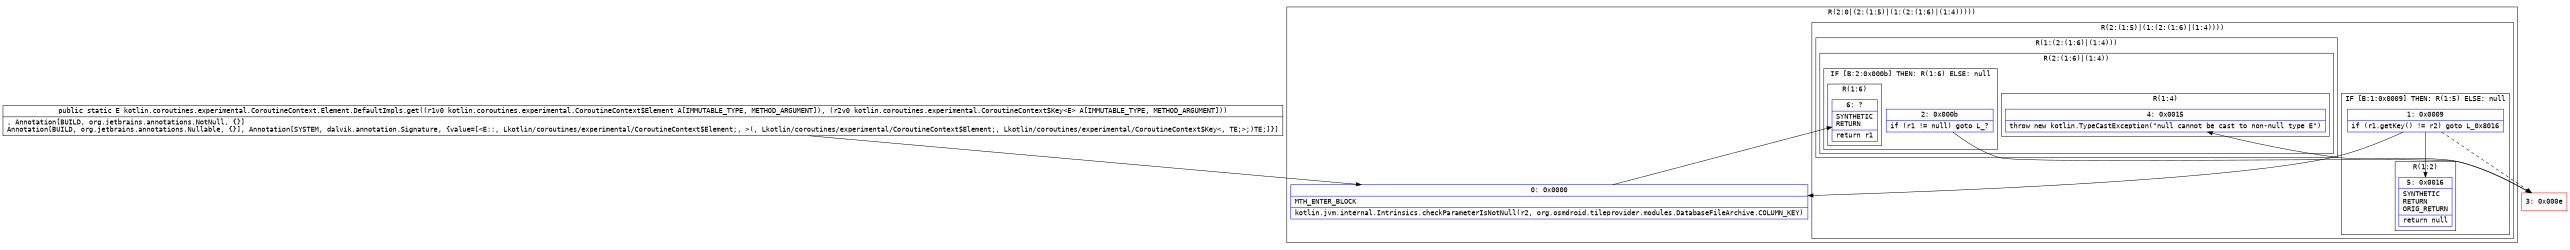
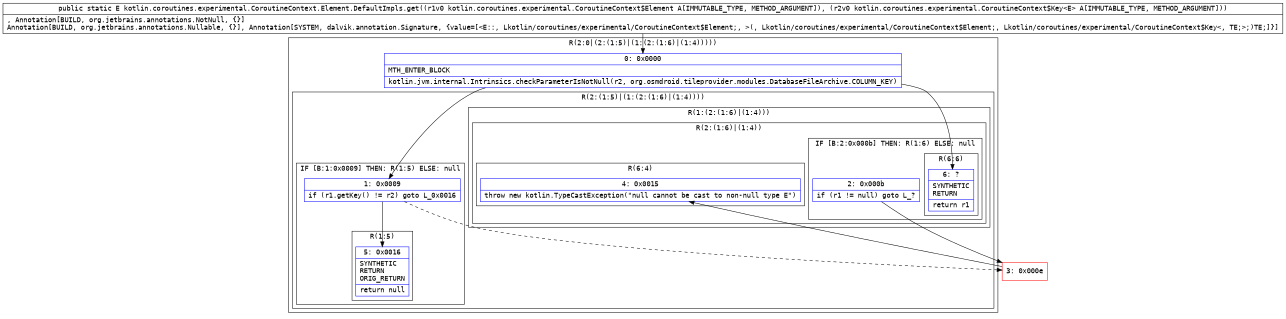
(1855, 90) -> (951, 159)
(2165, 99) -> (640, 169)
(2425, 126) -> (382, 196)
(2425, 167) -> (382, 237)
(2111, 182) -> (432, 124)
